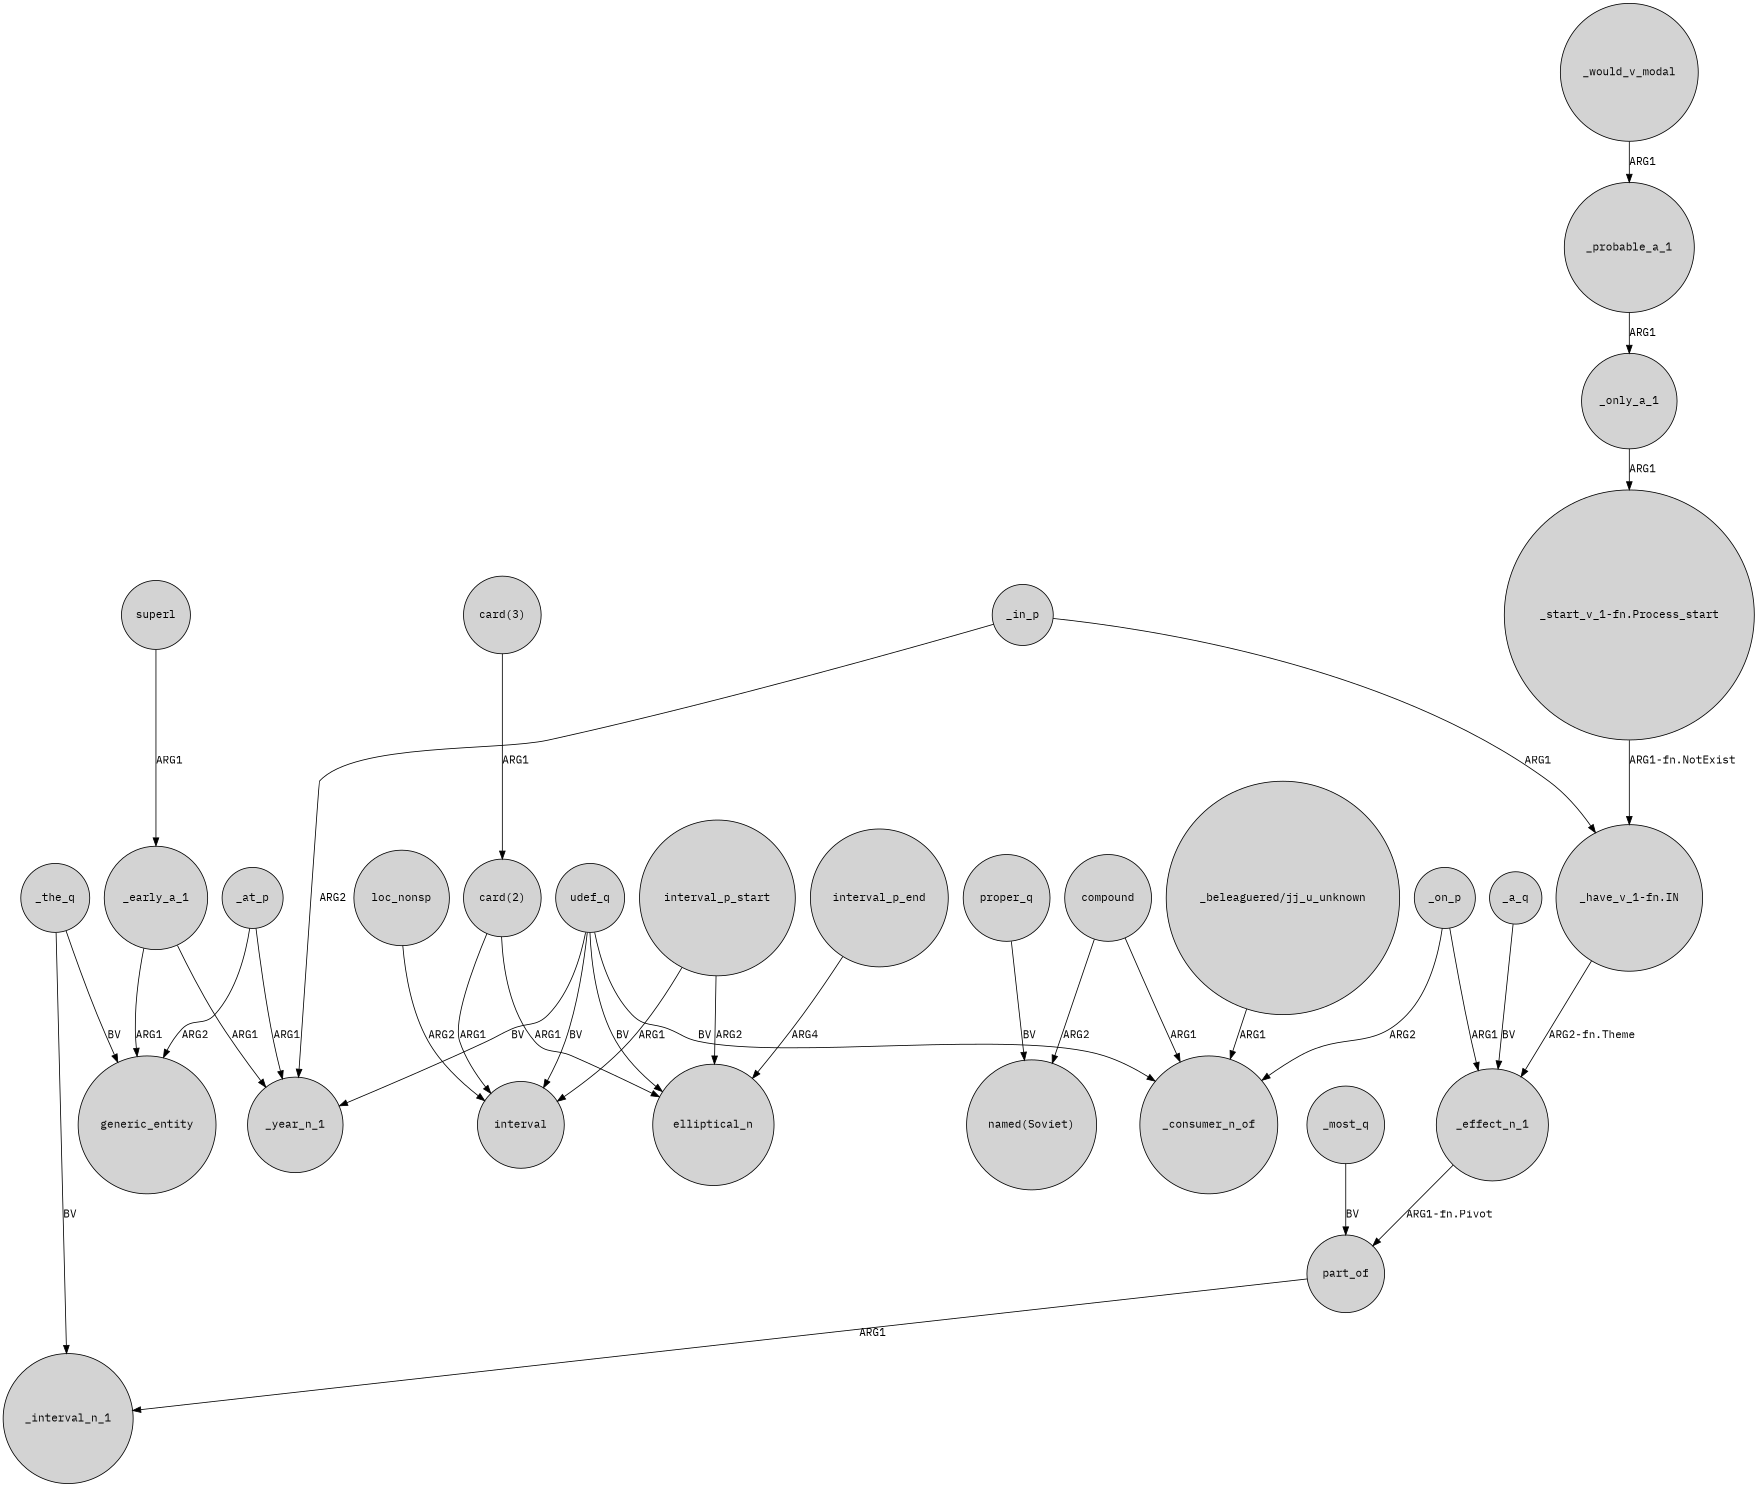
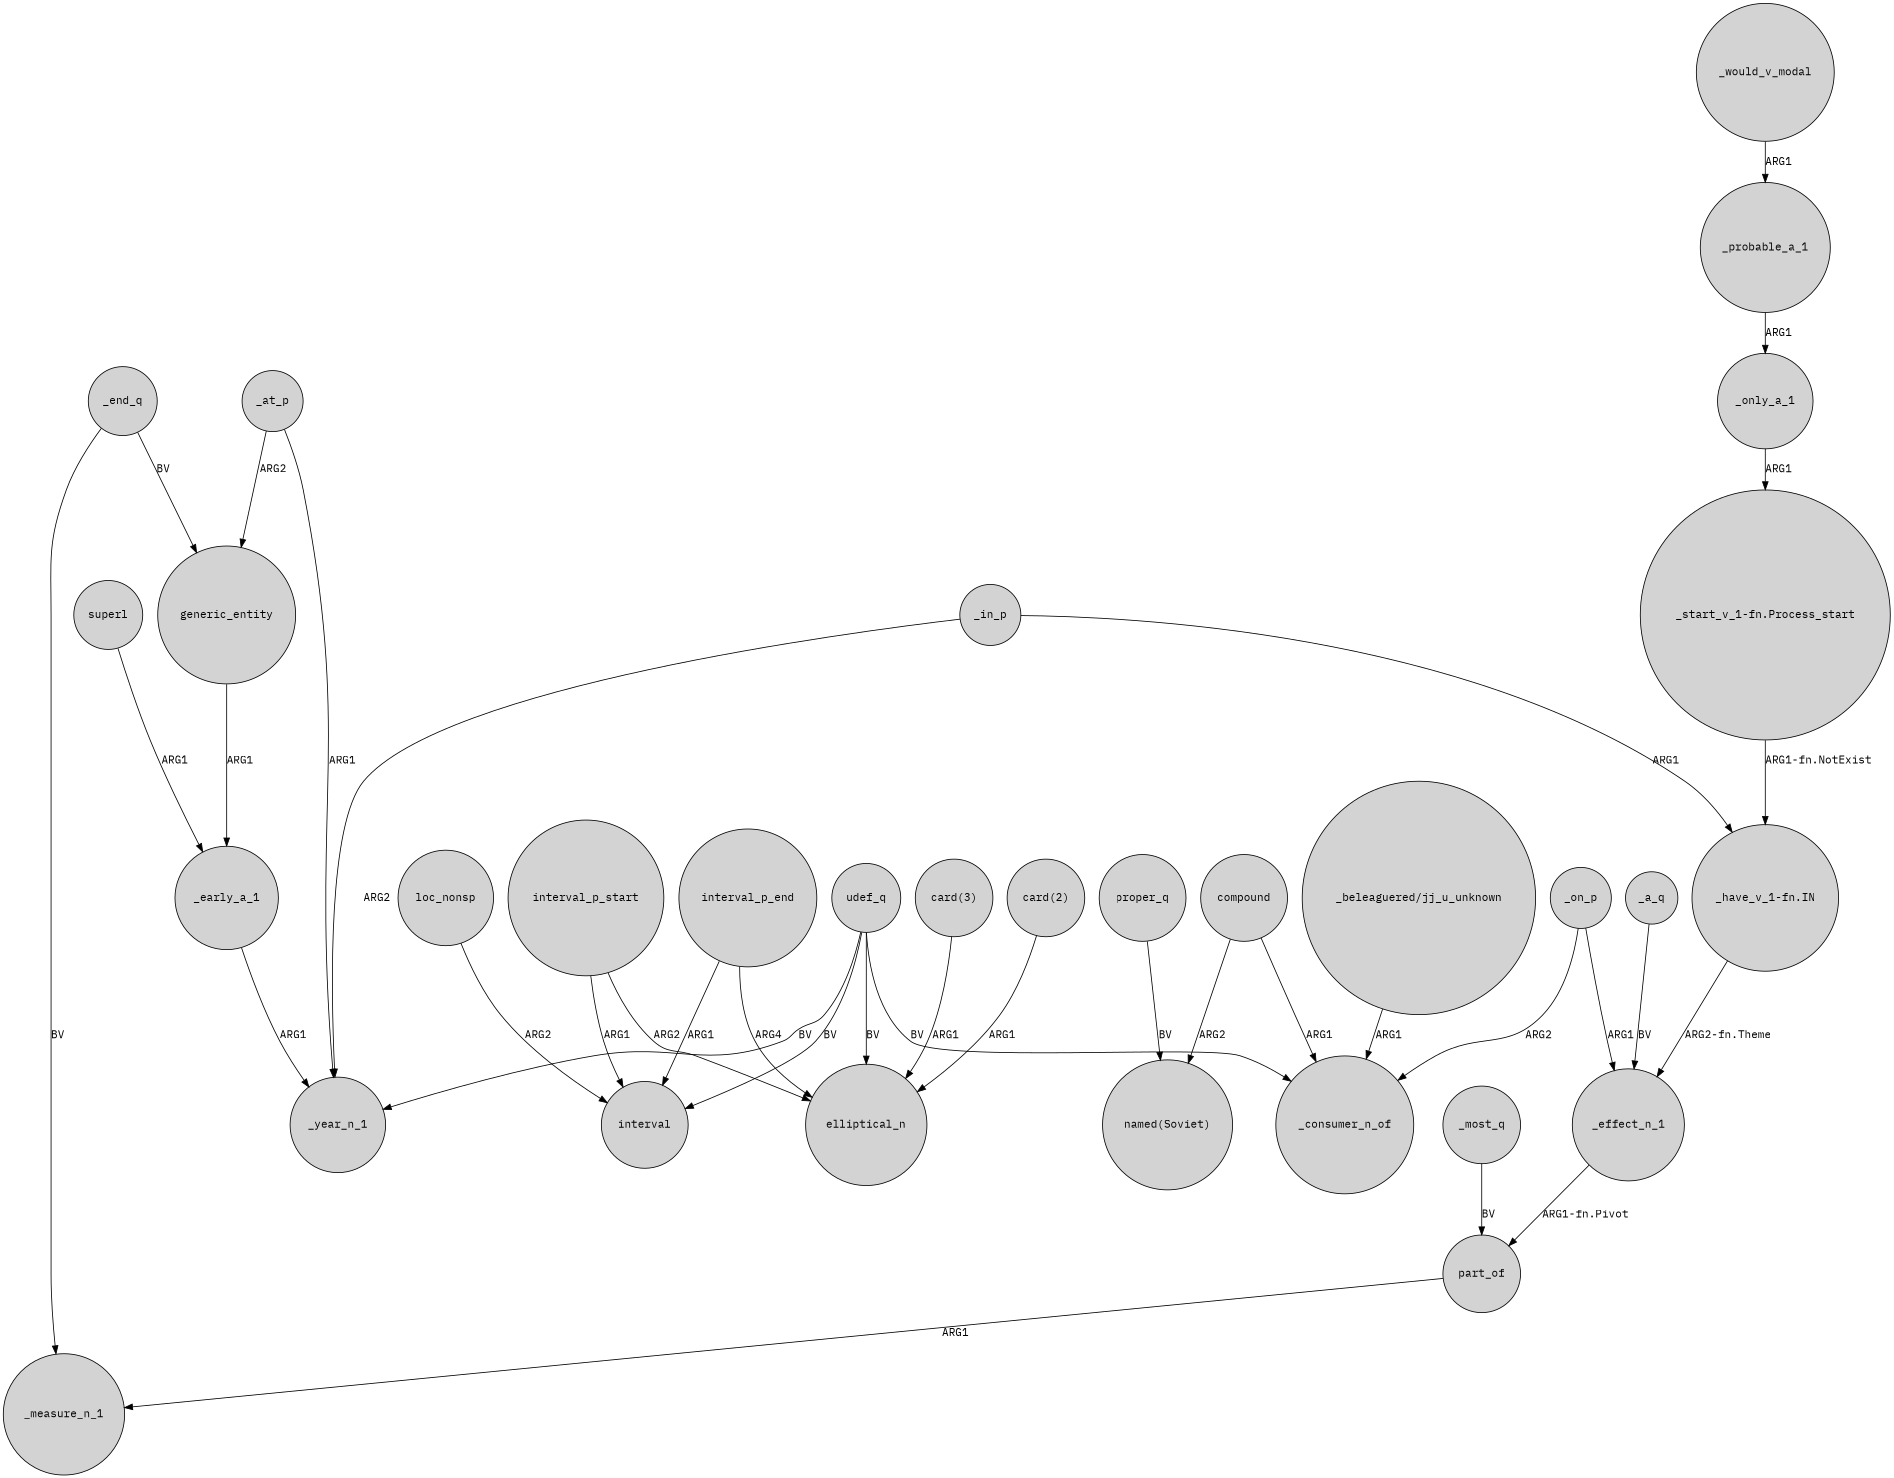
(502, 752) -> (939, 1007)
(55, 898) -> (123, 401)
(137, 998) -> (227, 761)
(461, 1012) -> (693, 1020)
(68, 1419) -> (64, 1414)
